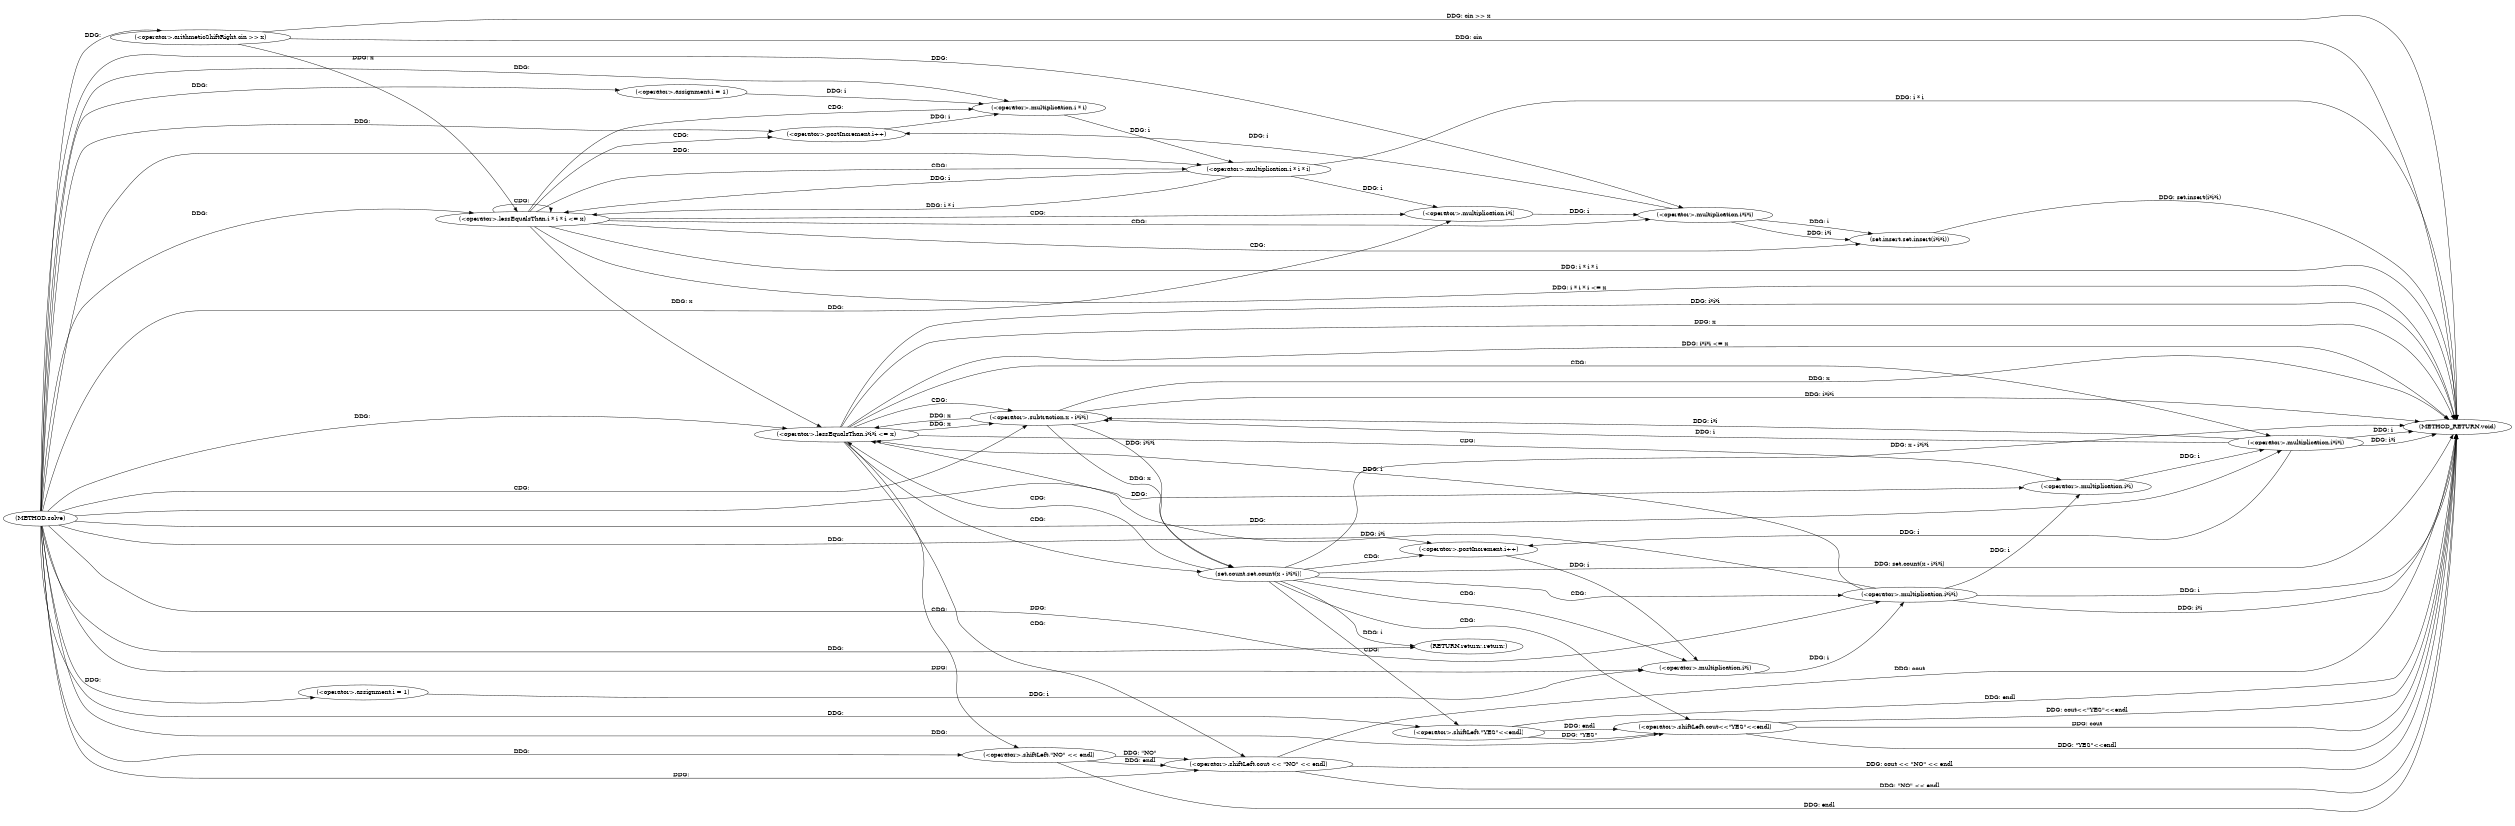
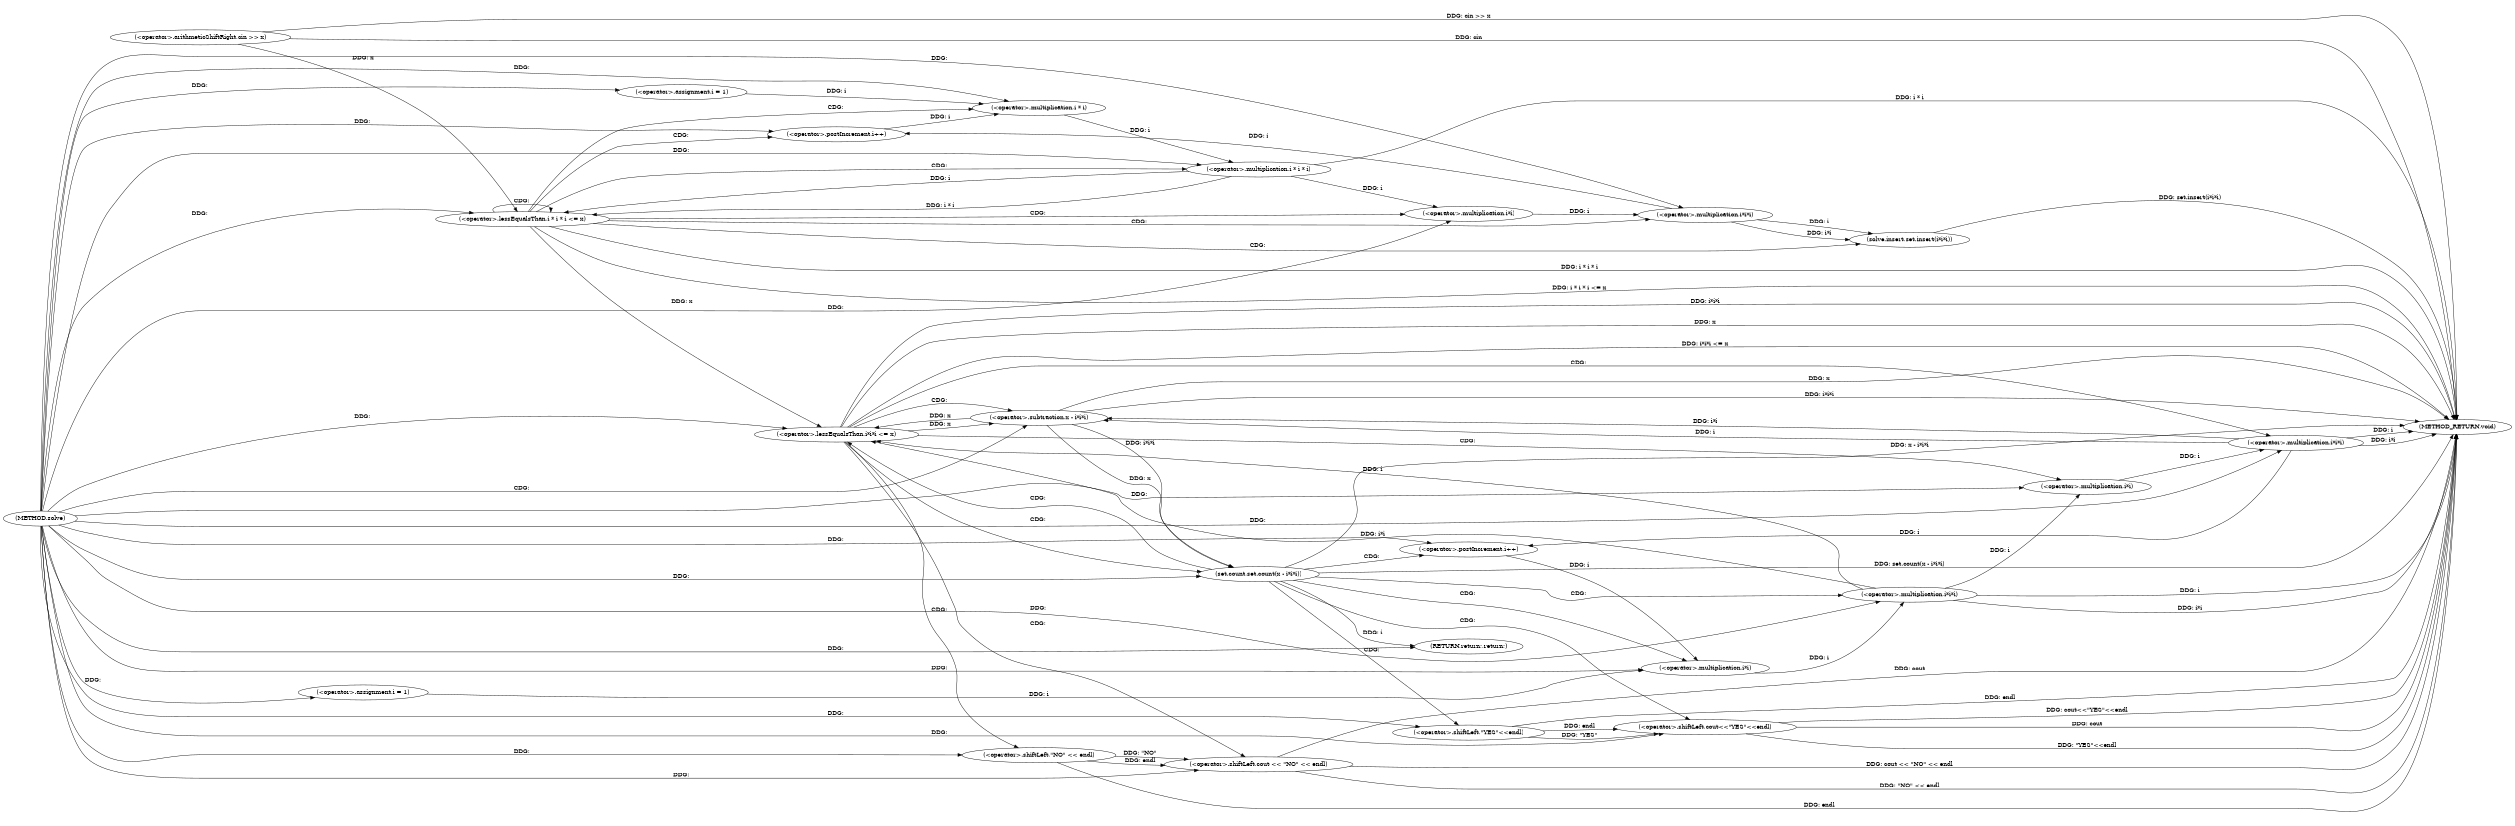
(59, 173) -> (616, 580)
(1910, 240) -> (1910, 240)
